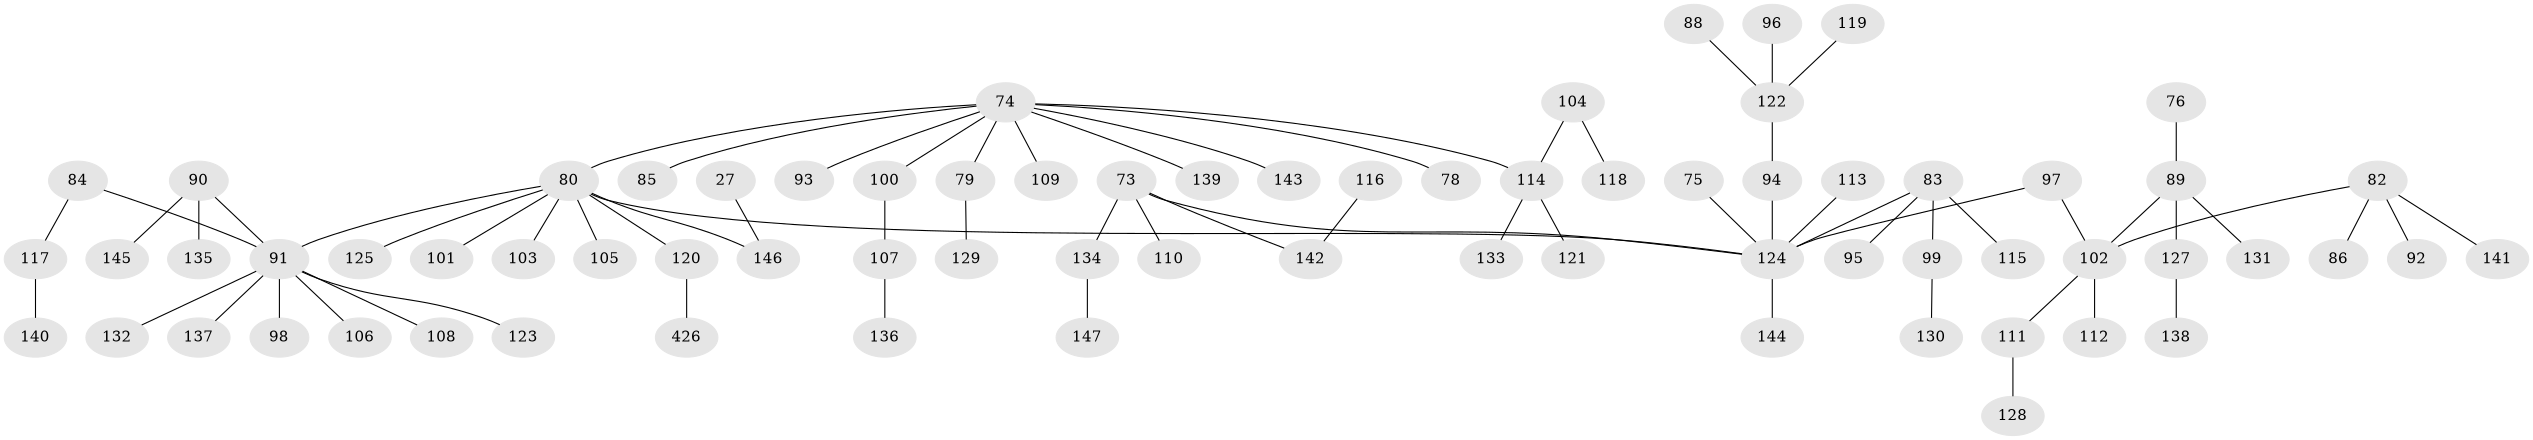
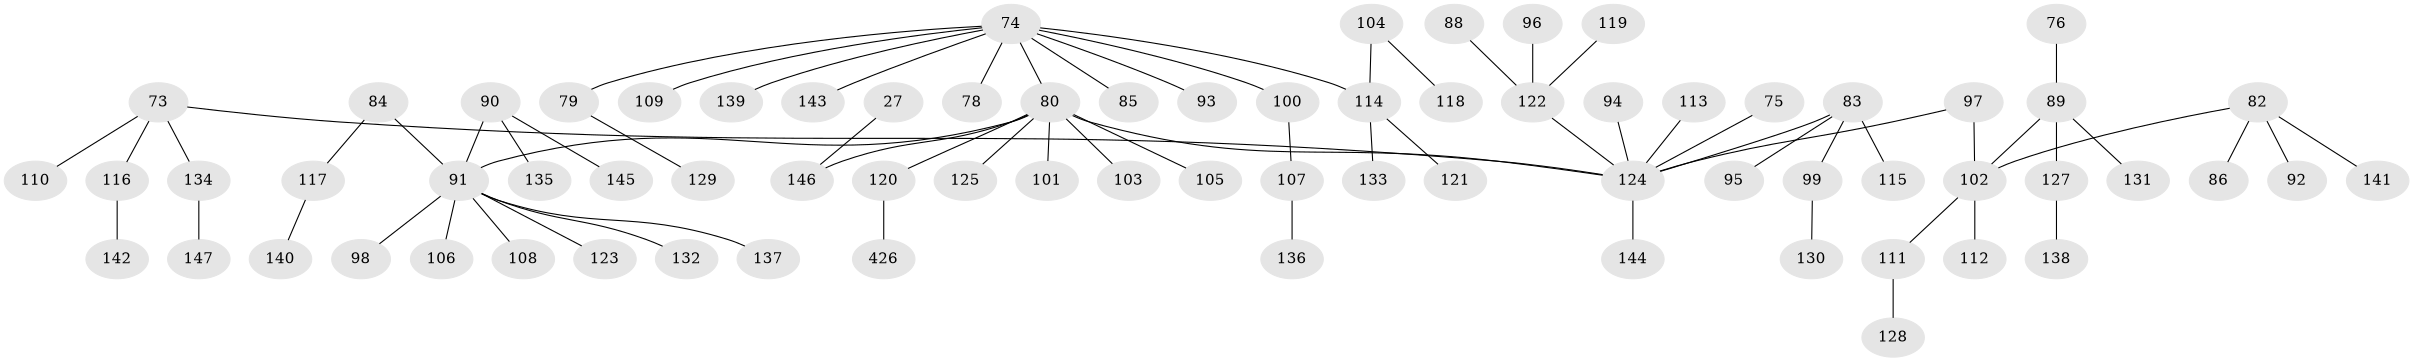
(1772, 142) -> (1583, 142)
(1217, 222) -> (138, 142)
